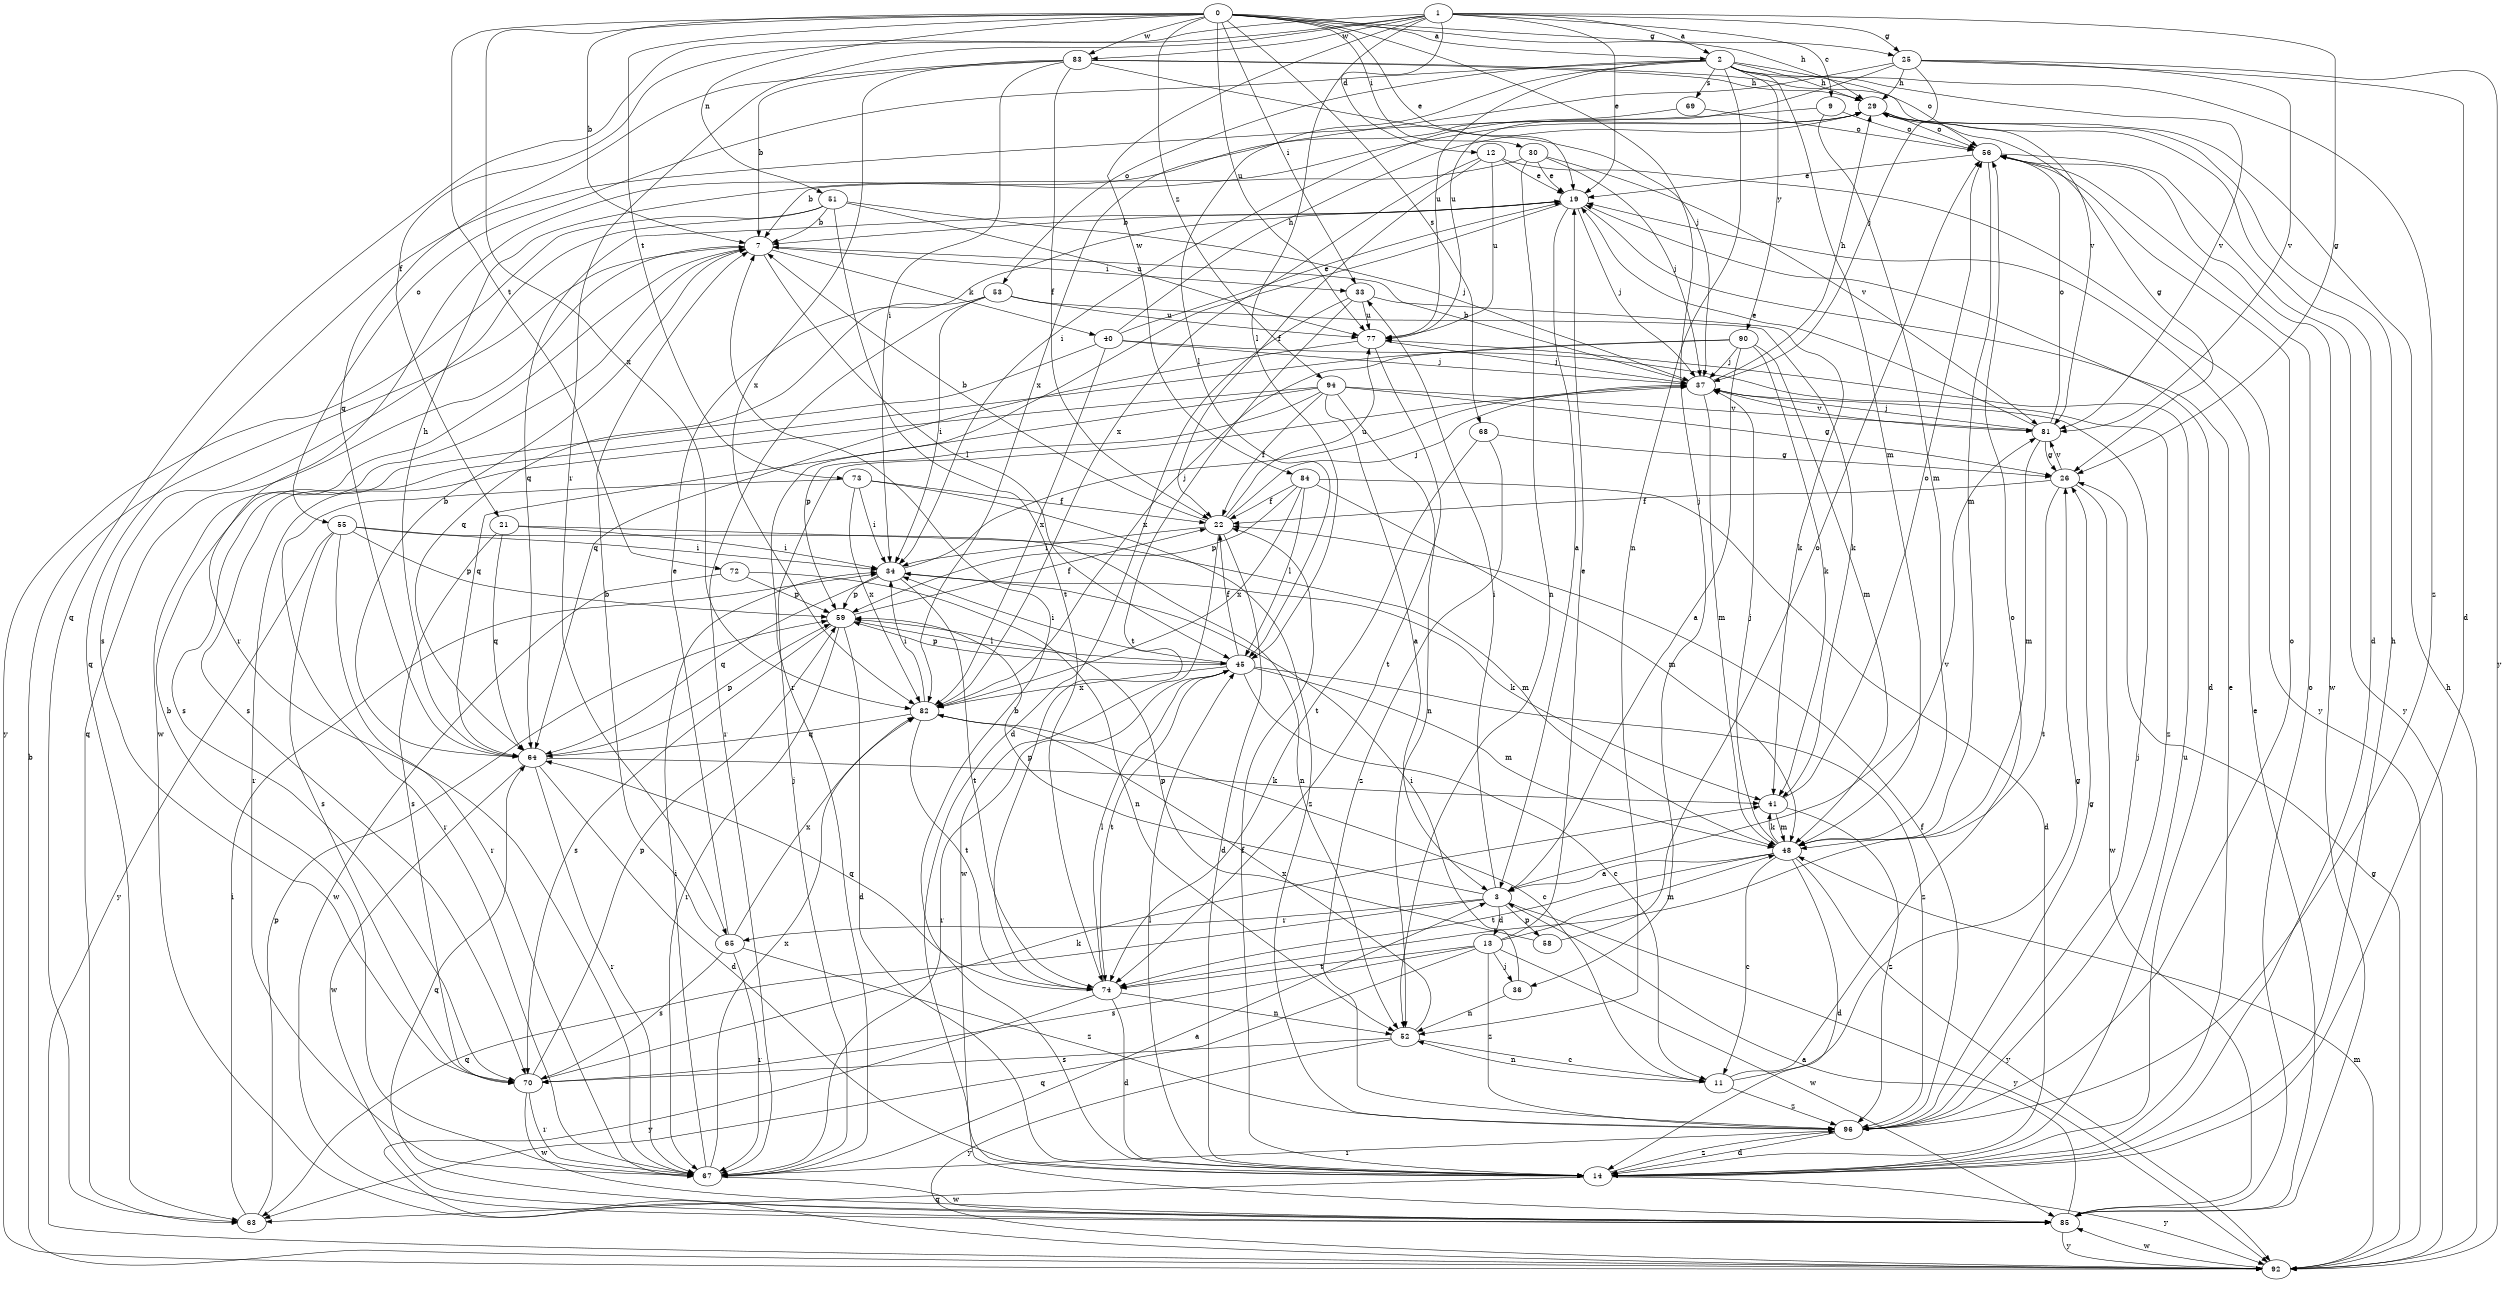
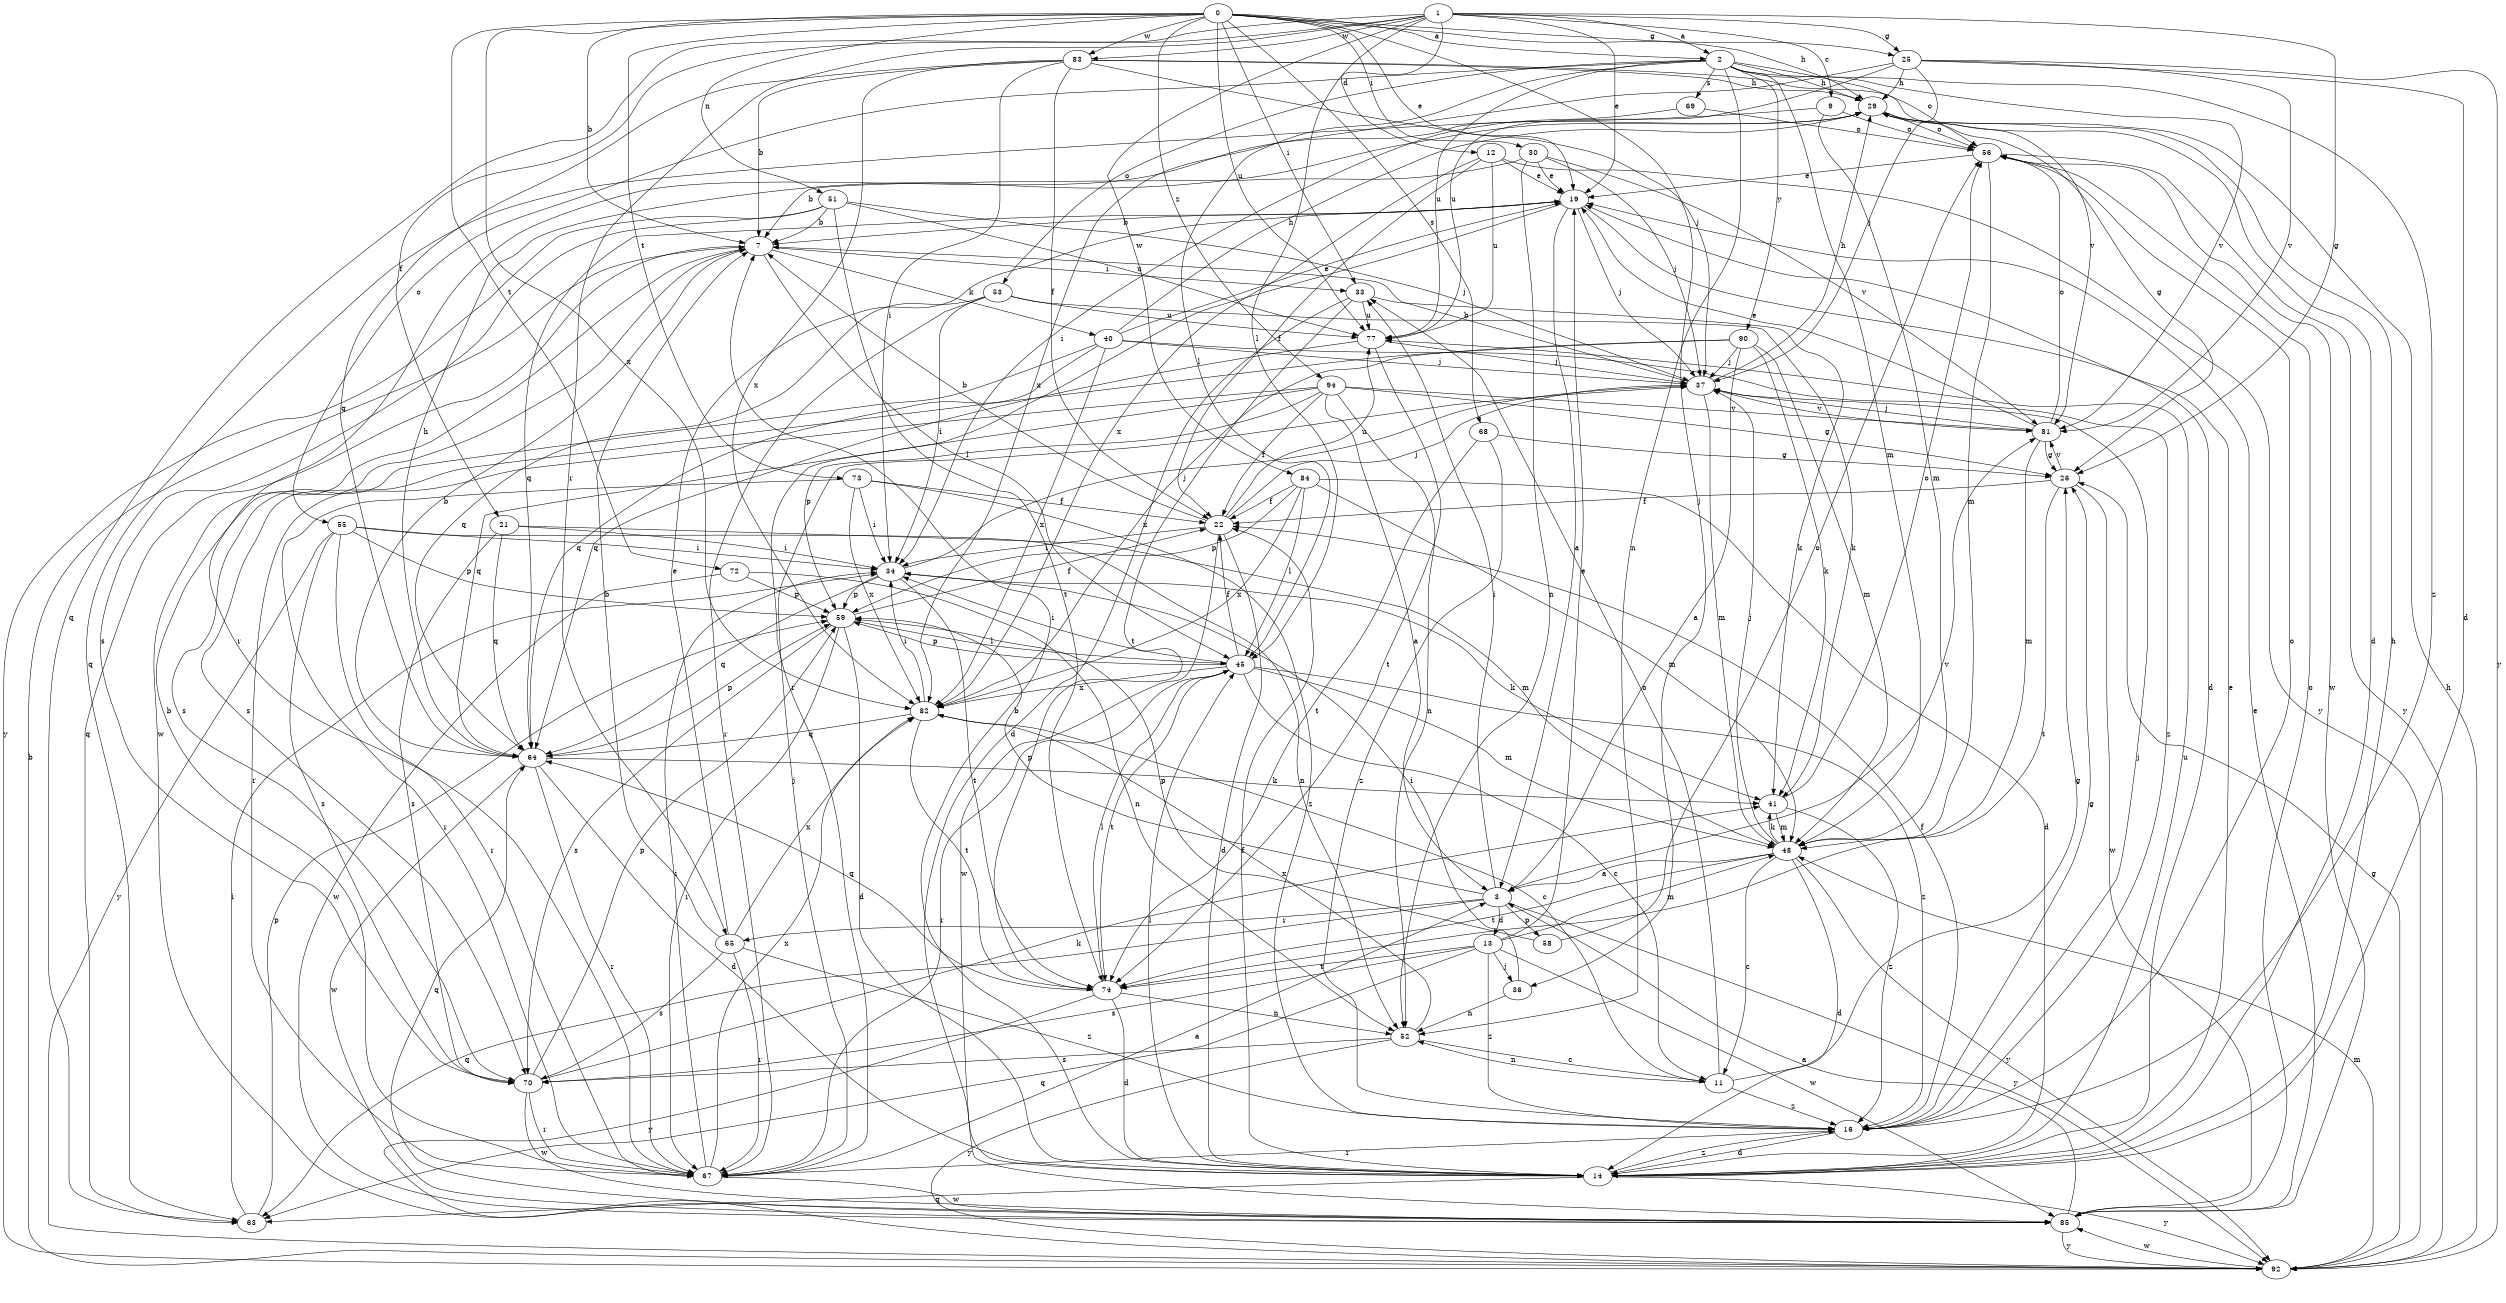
none -> (731, 452)
(2018, 683) -> (1632, 671)
(1849, 1130) -> (1849, 1130)
